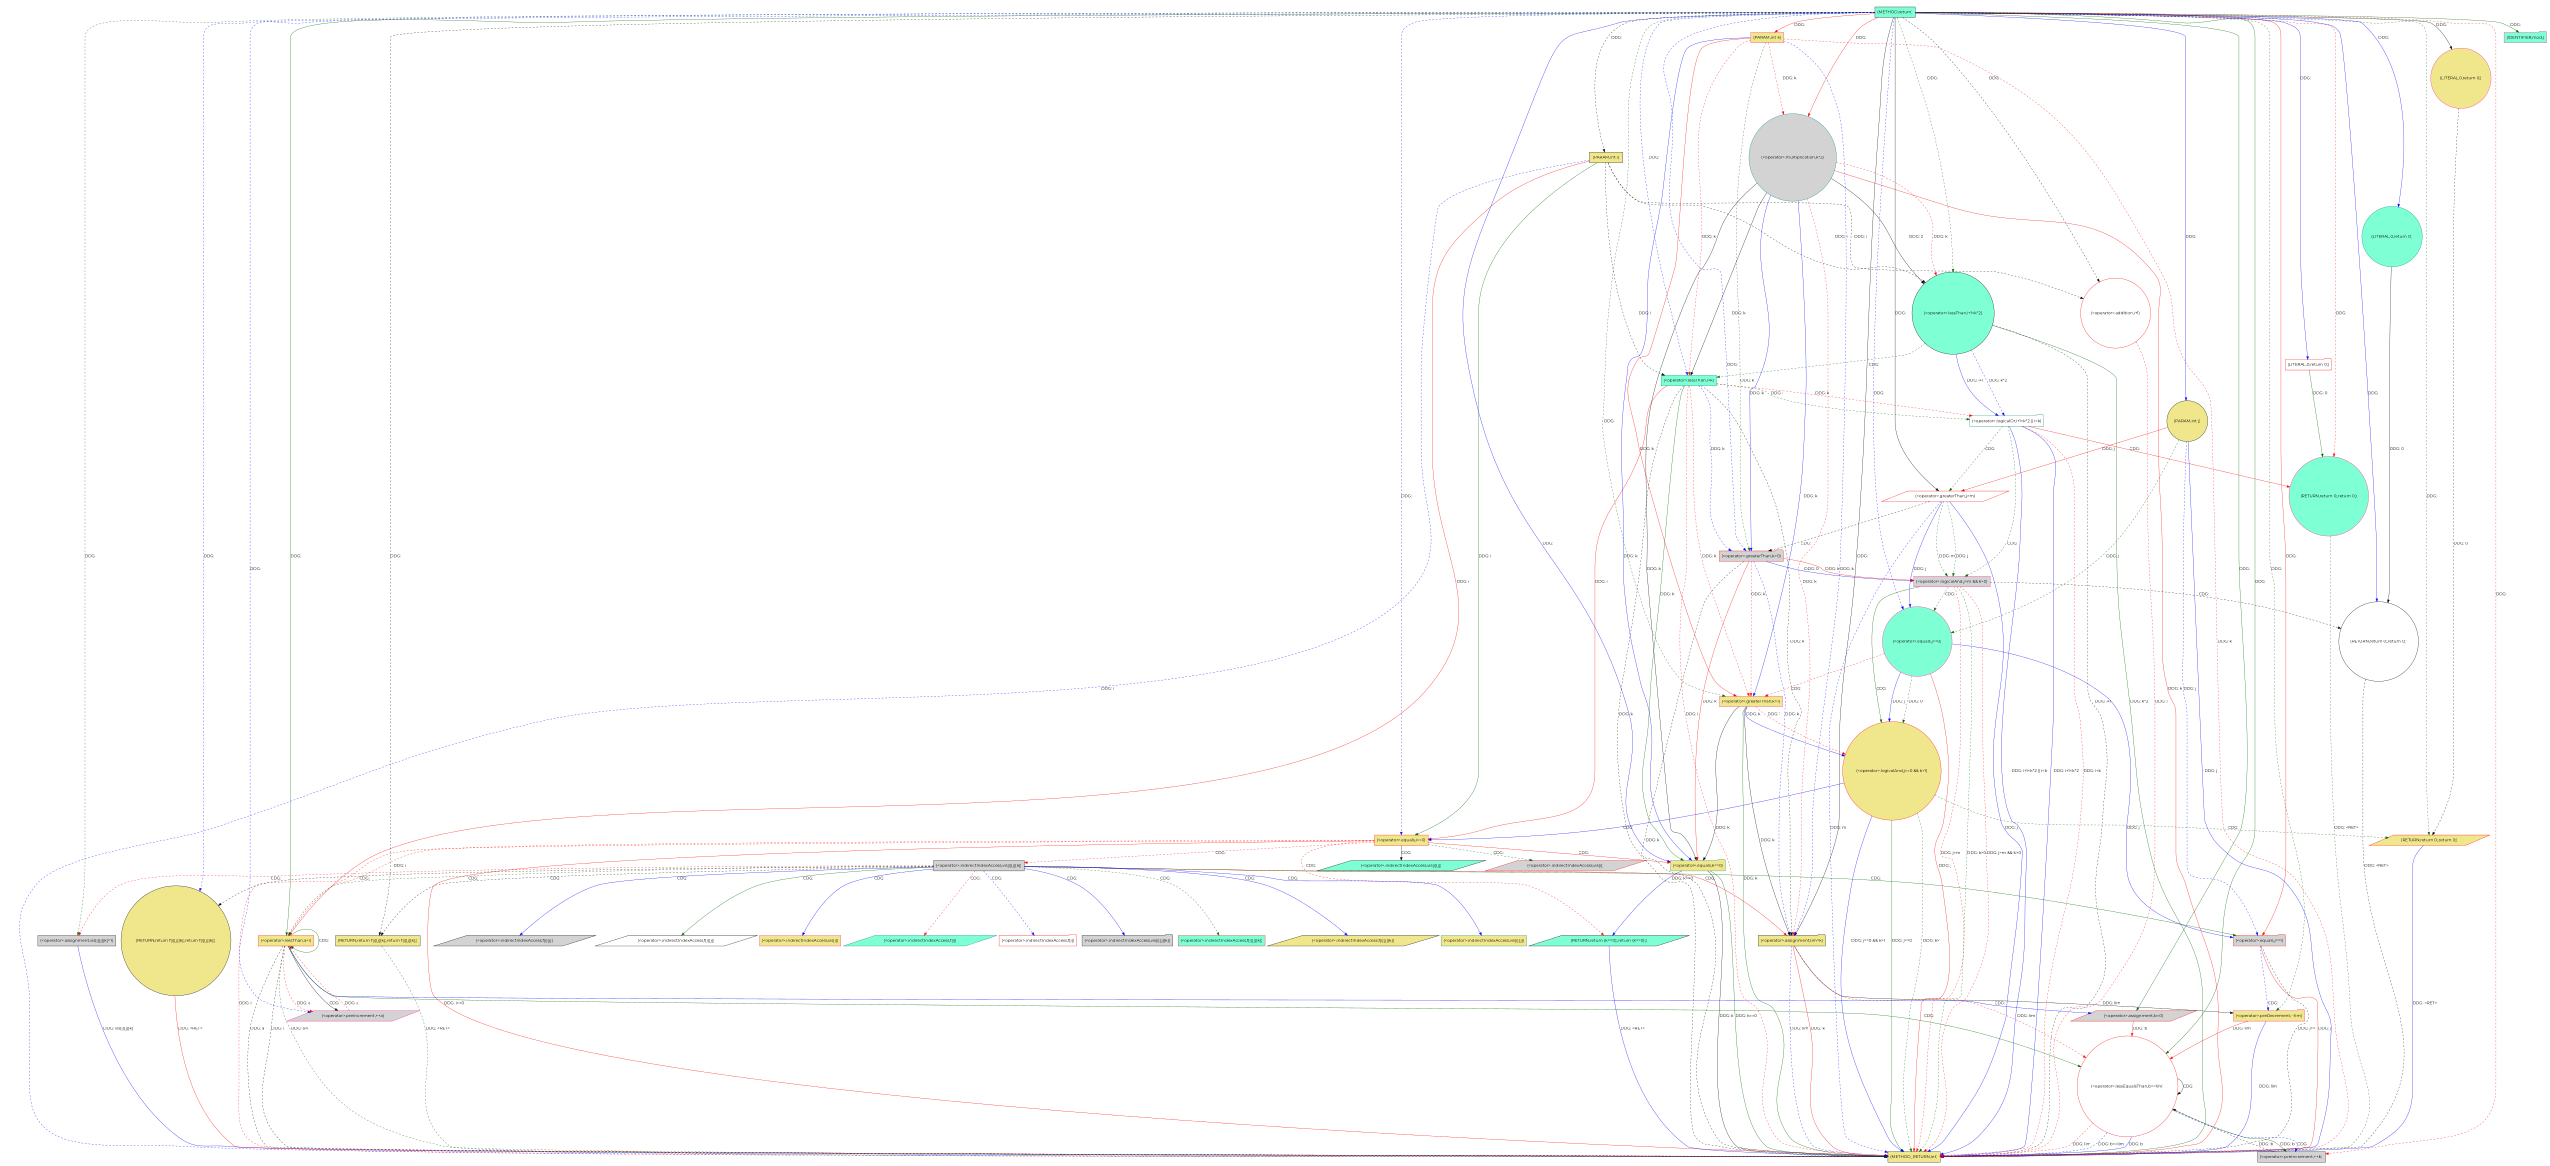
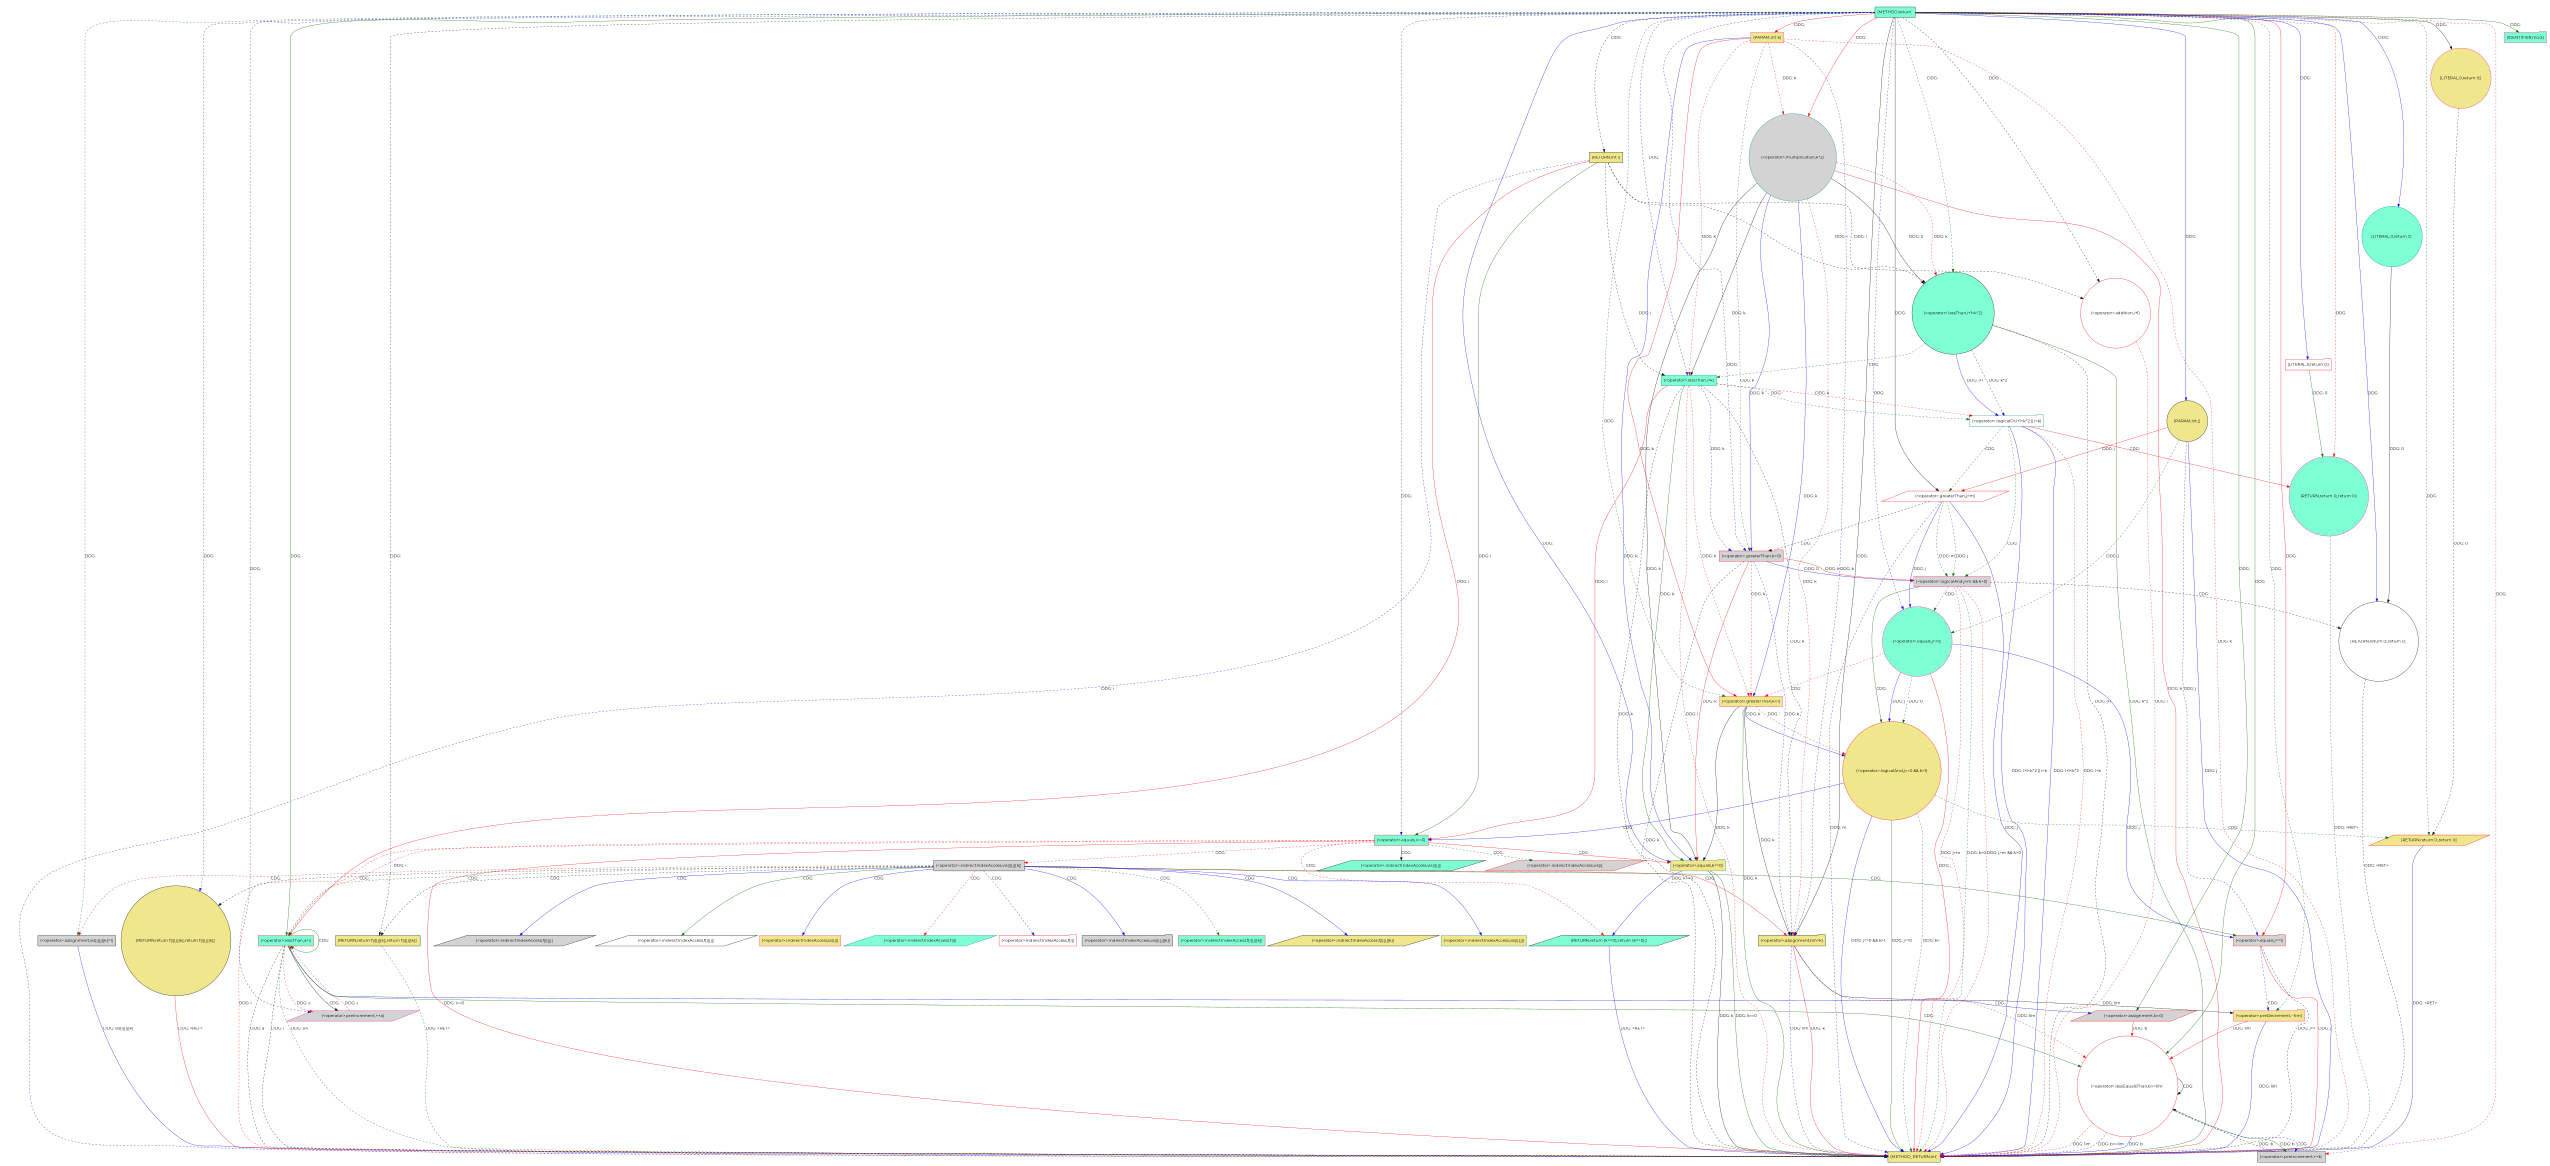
(1606, 157) -> (1606, 157)
(1401, 840) -> (1401, 840)
(286, 941) -> (286, 941)
